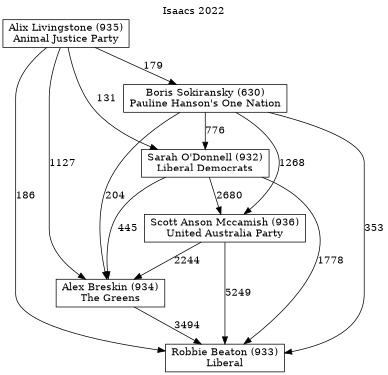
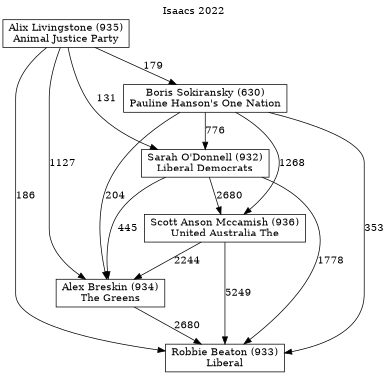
(225, 228) -> (225, 228)
(187, 326) -> (187, 326)
